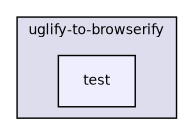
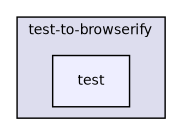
(97, 31) -> (91, 31)
